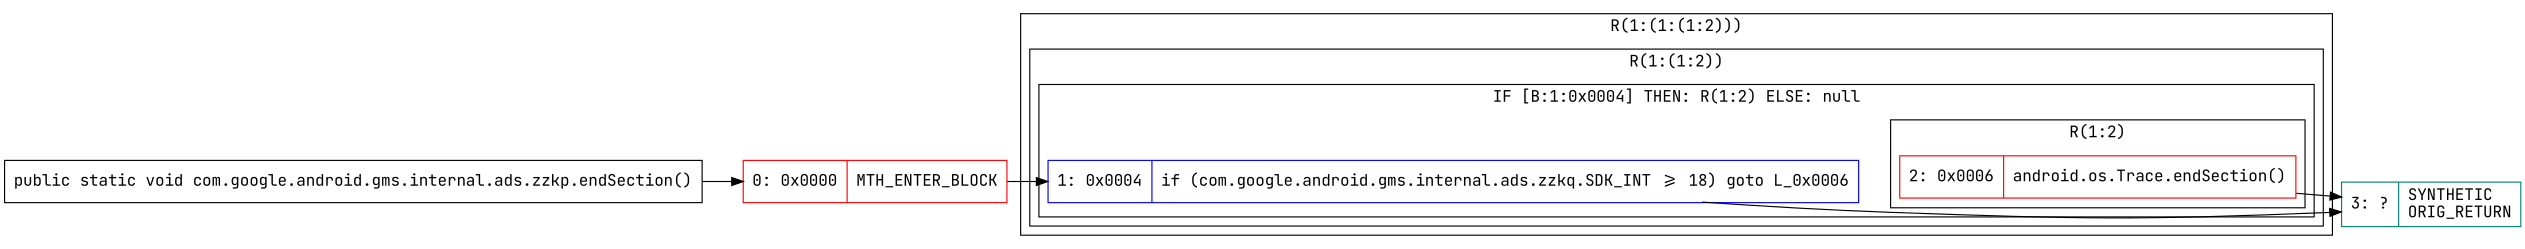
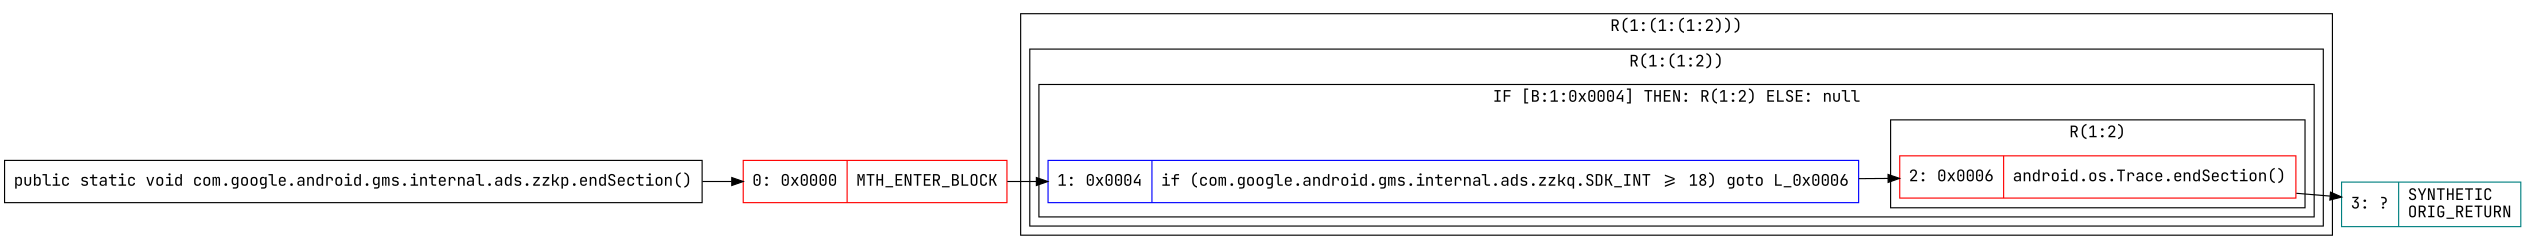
(2016, 216) -> (1873, 179)
